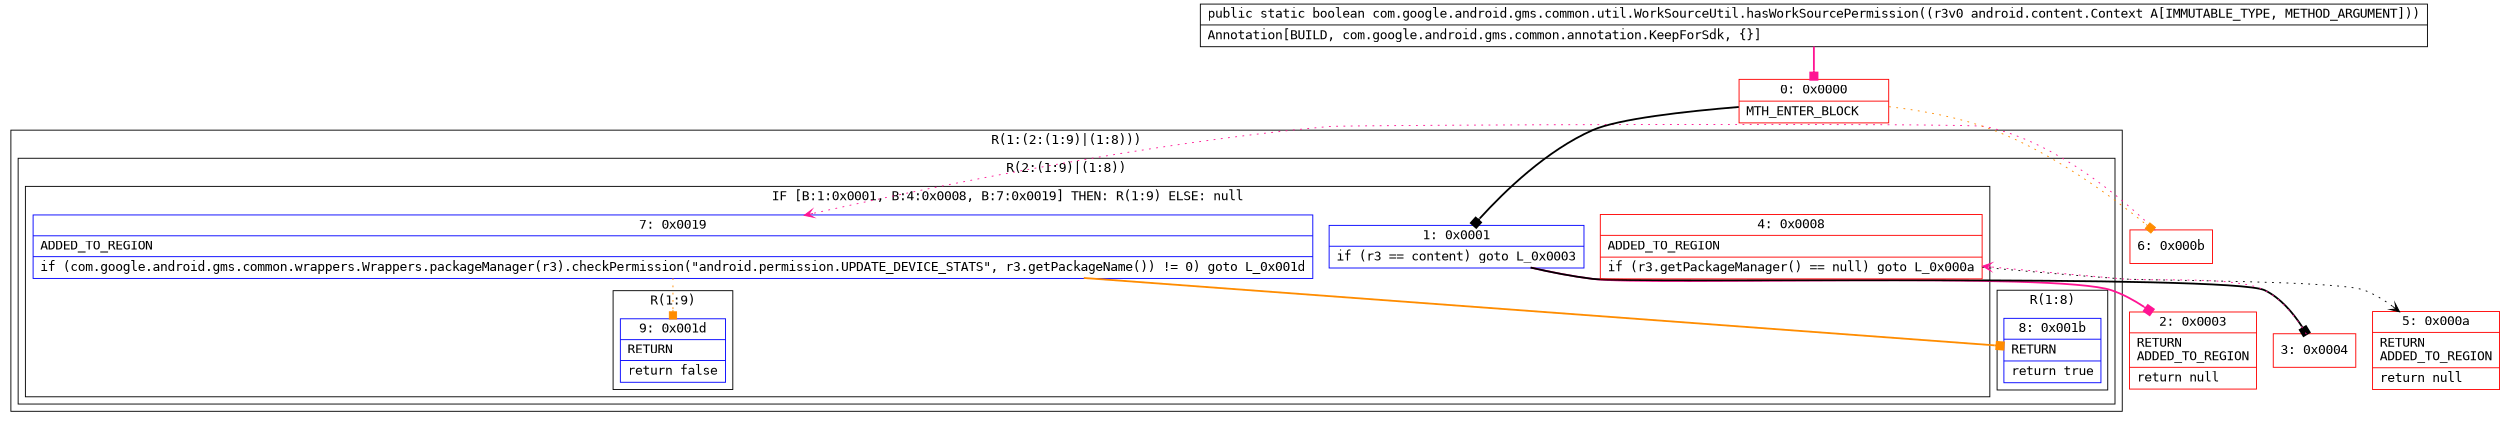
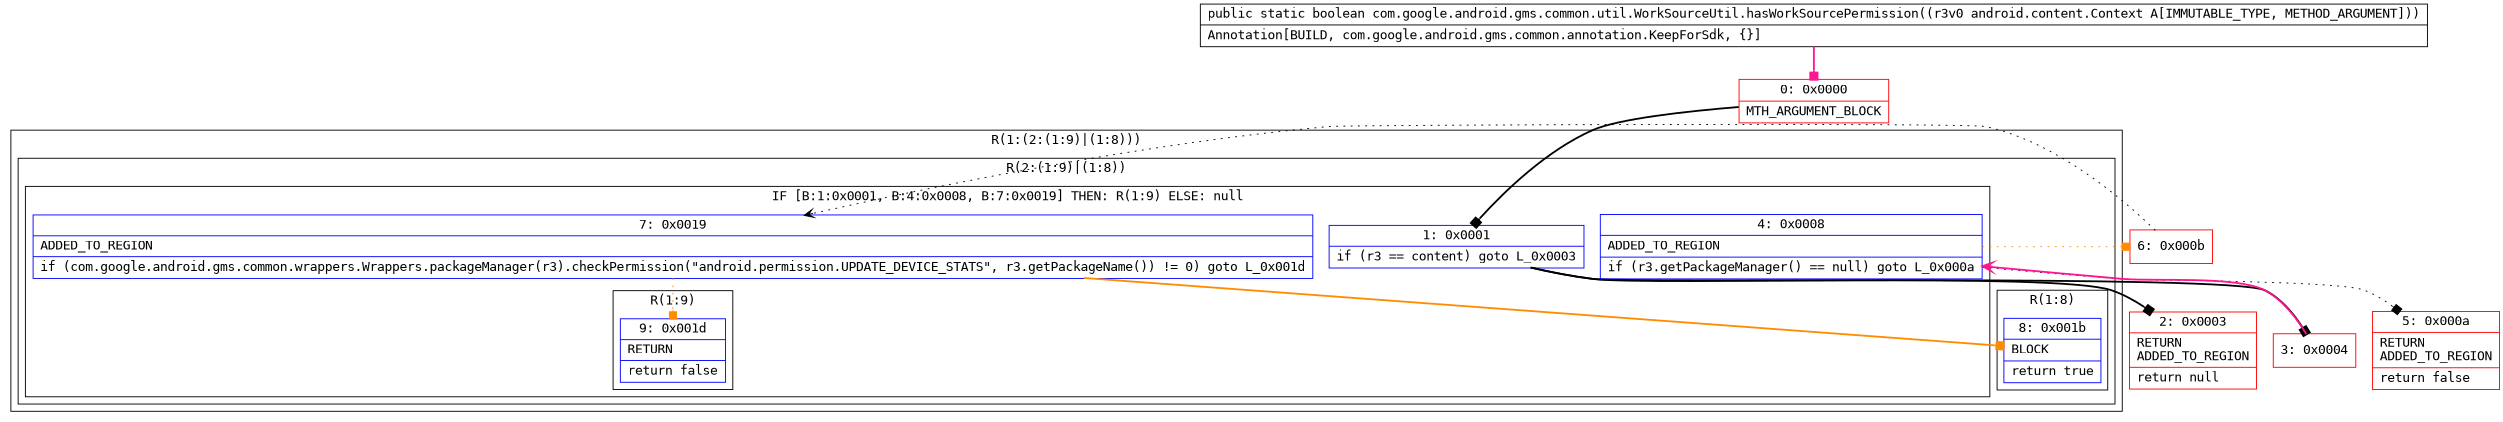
(1803, 112) -> (1814, 112)
(1669, 124) -> (1669, 124)
(2064, 166) -> (2052, 247)
(1791, 247) -> (1791, 247)
(1839, 280) -> (1839, 280)
(2159, 280) -> (2159, 280)
(2262, 282) -> (2262, 282)
(2034, 350) -> (2030, 350)
(2421, 378) -> (2425, 378)
